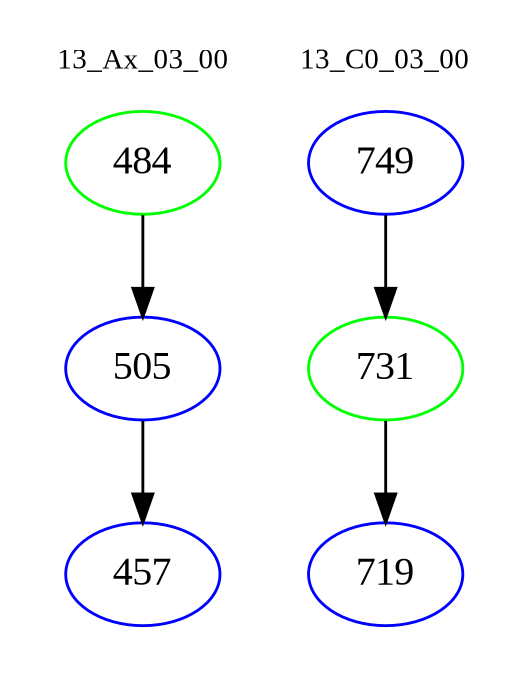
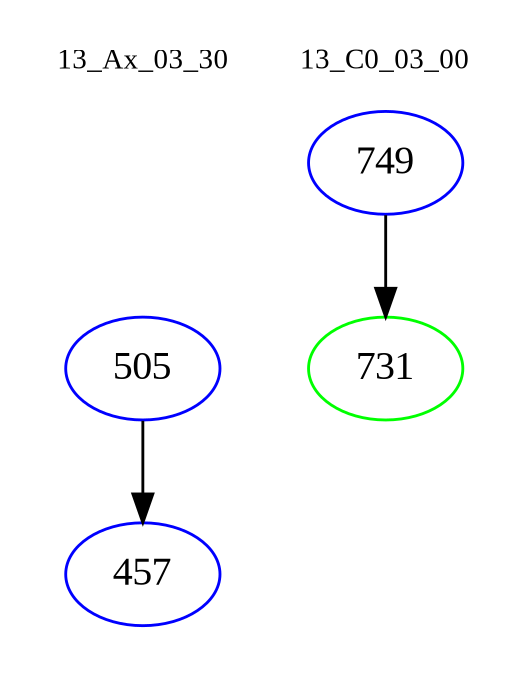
(144, 61) -> (144, 61)
(143, 163) -> none
(386, 574) -> none
